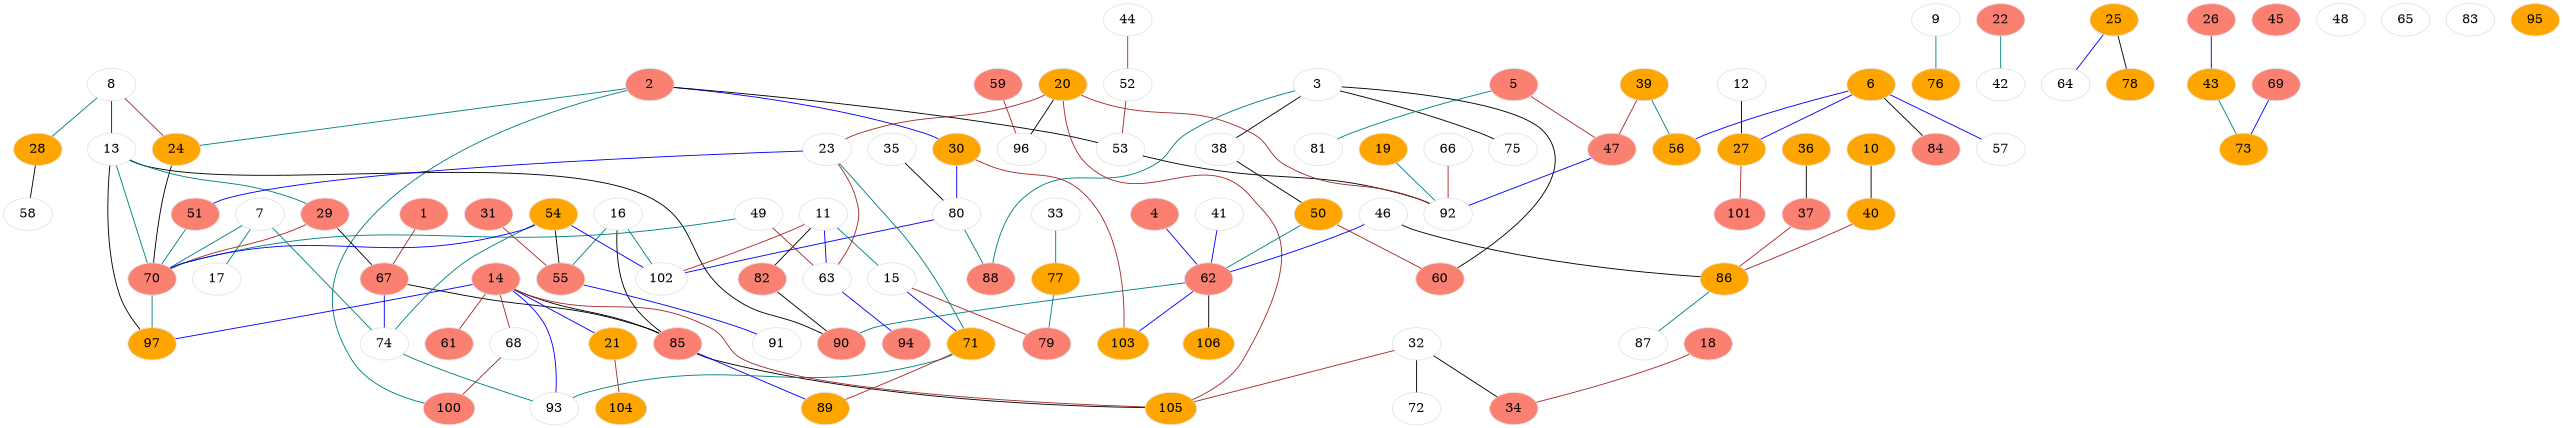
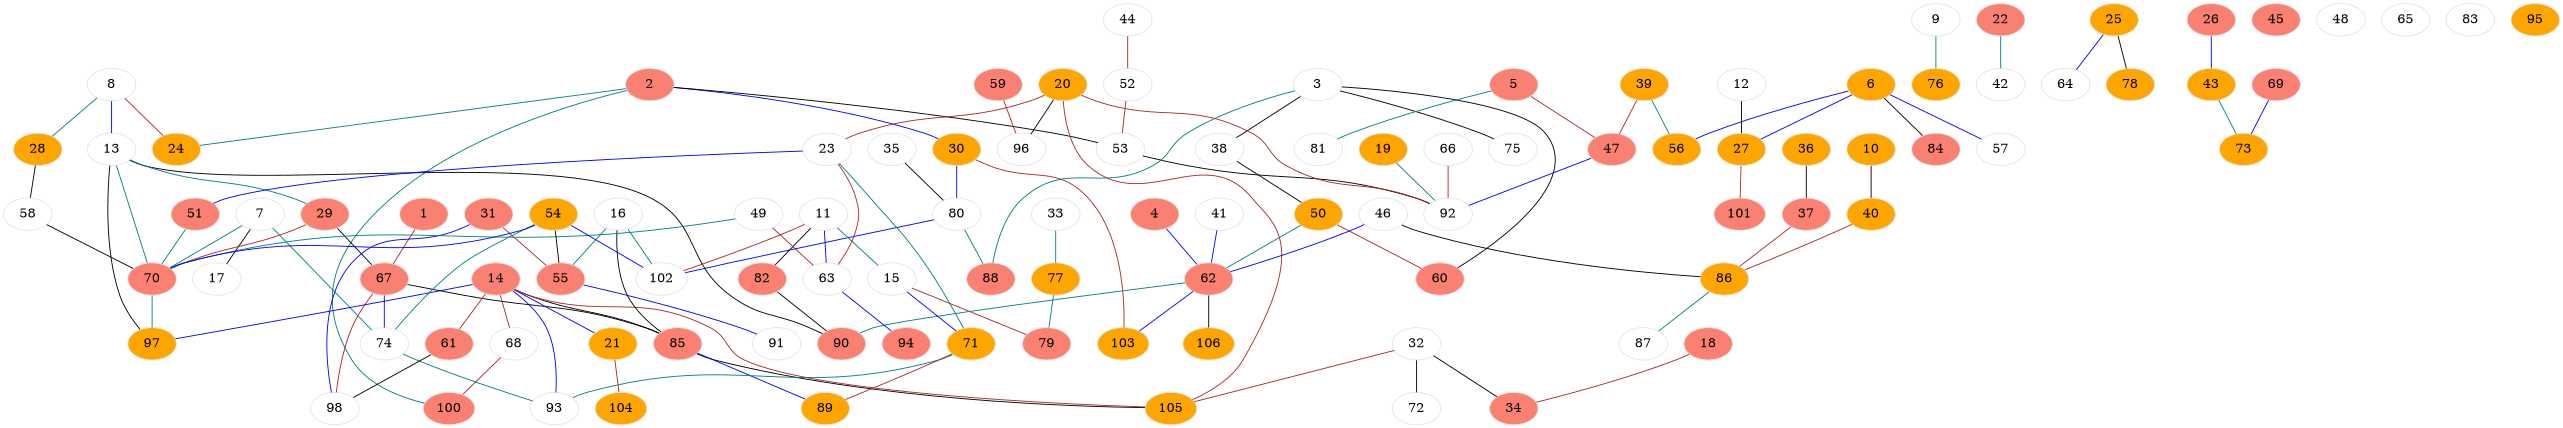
(160, 214) -> (90, 247)
(243, 240) -> (243, 240)
none -> (335, 409)
